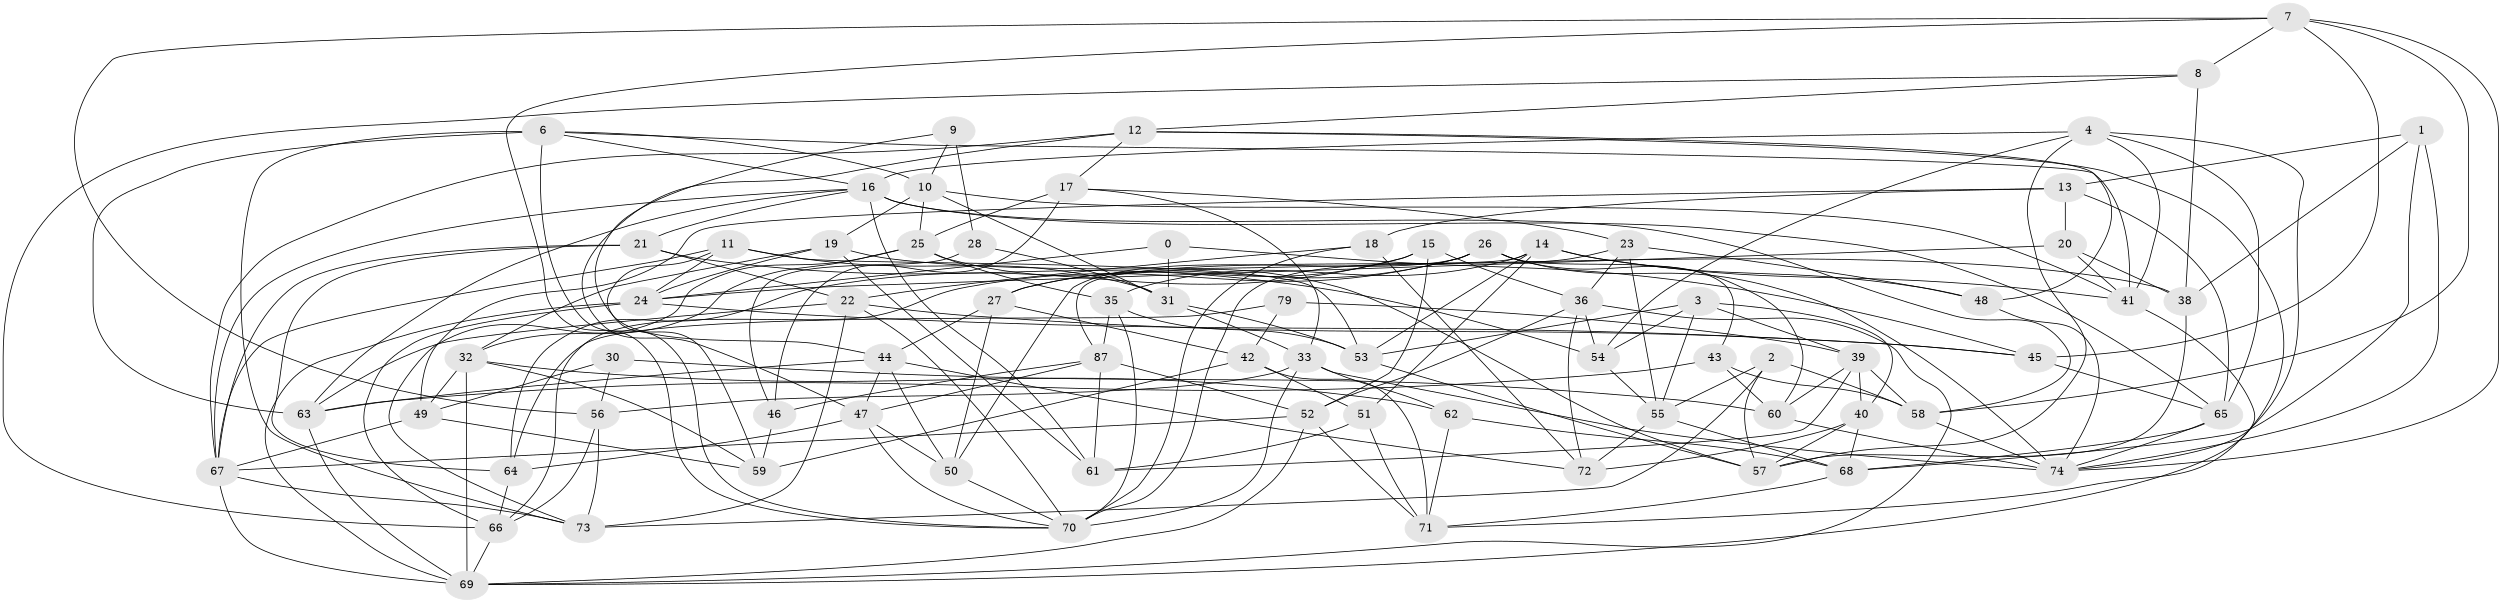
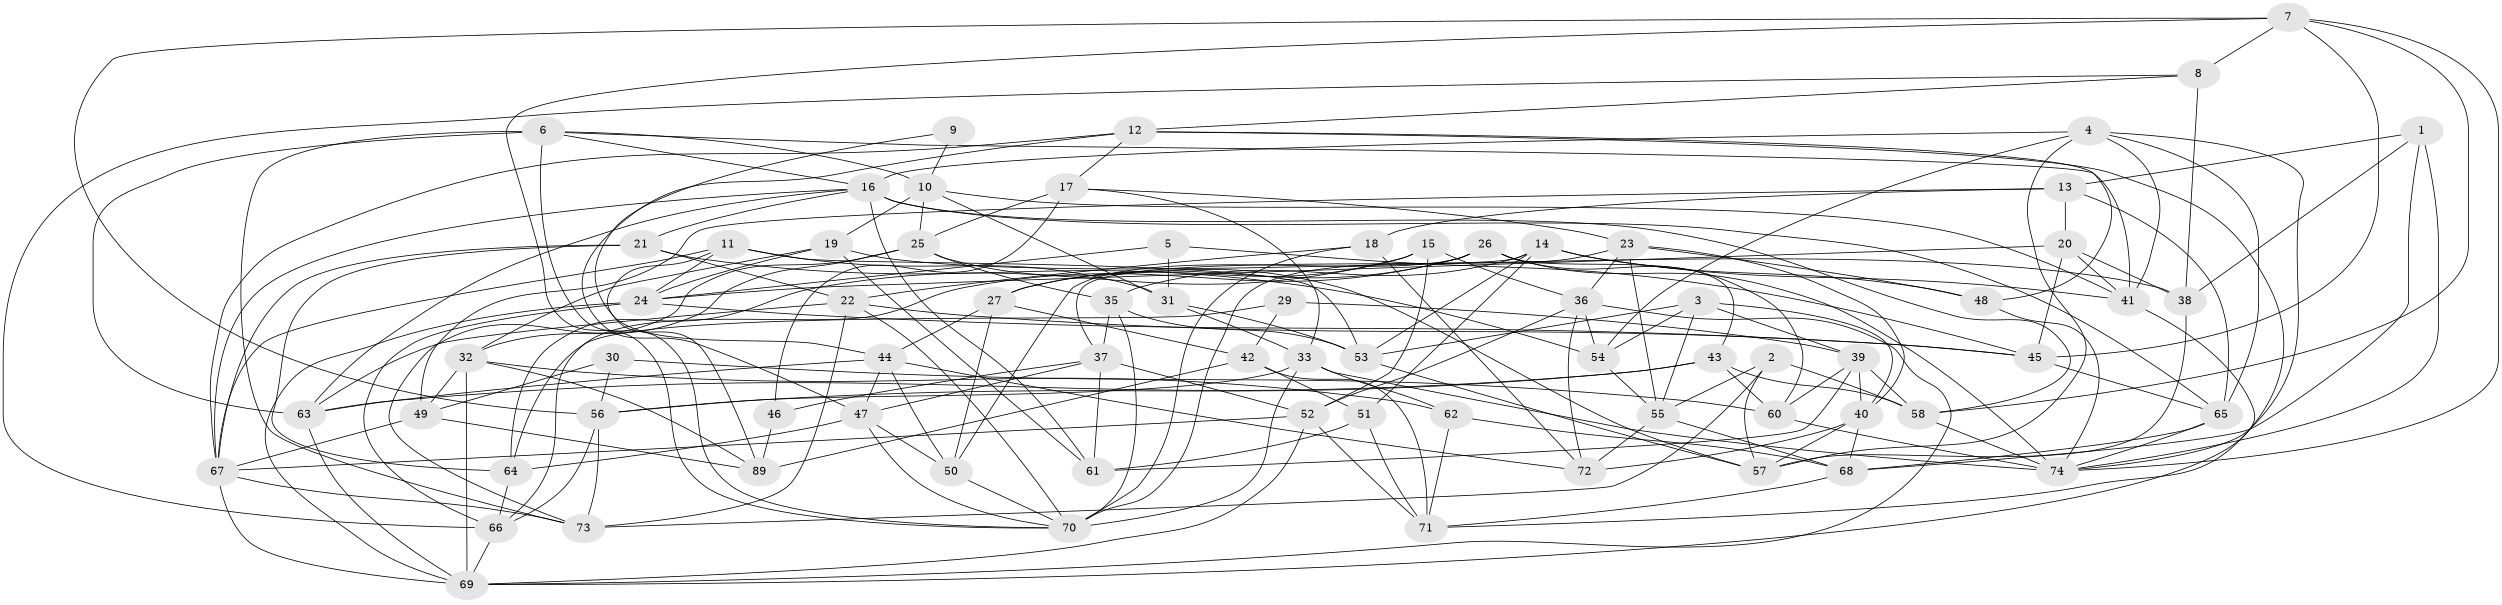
(975, 245) -> none
(1168, 245) -> (1168, 245)
none -> (1819, 284)
none -> (2051, 299)
(1285, 301) -> (1285, 301)
(1101, 358) -> (1101, 358)
none -> (1157, 391)
(760, 472) -> (760, 472)
